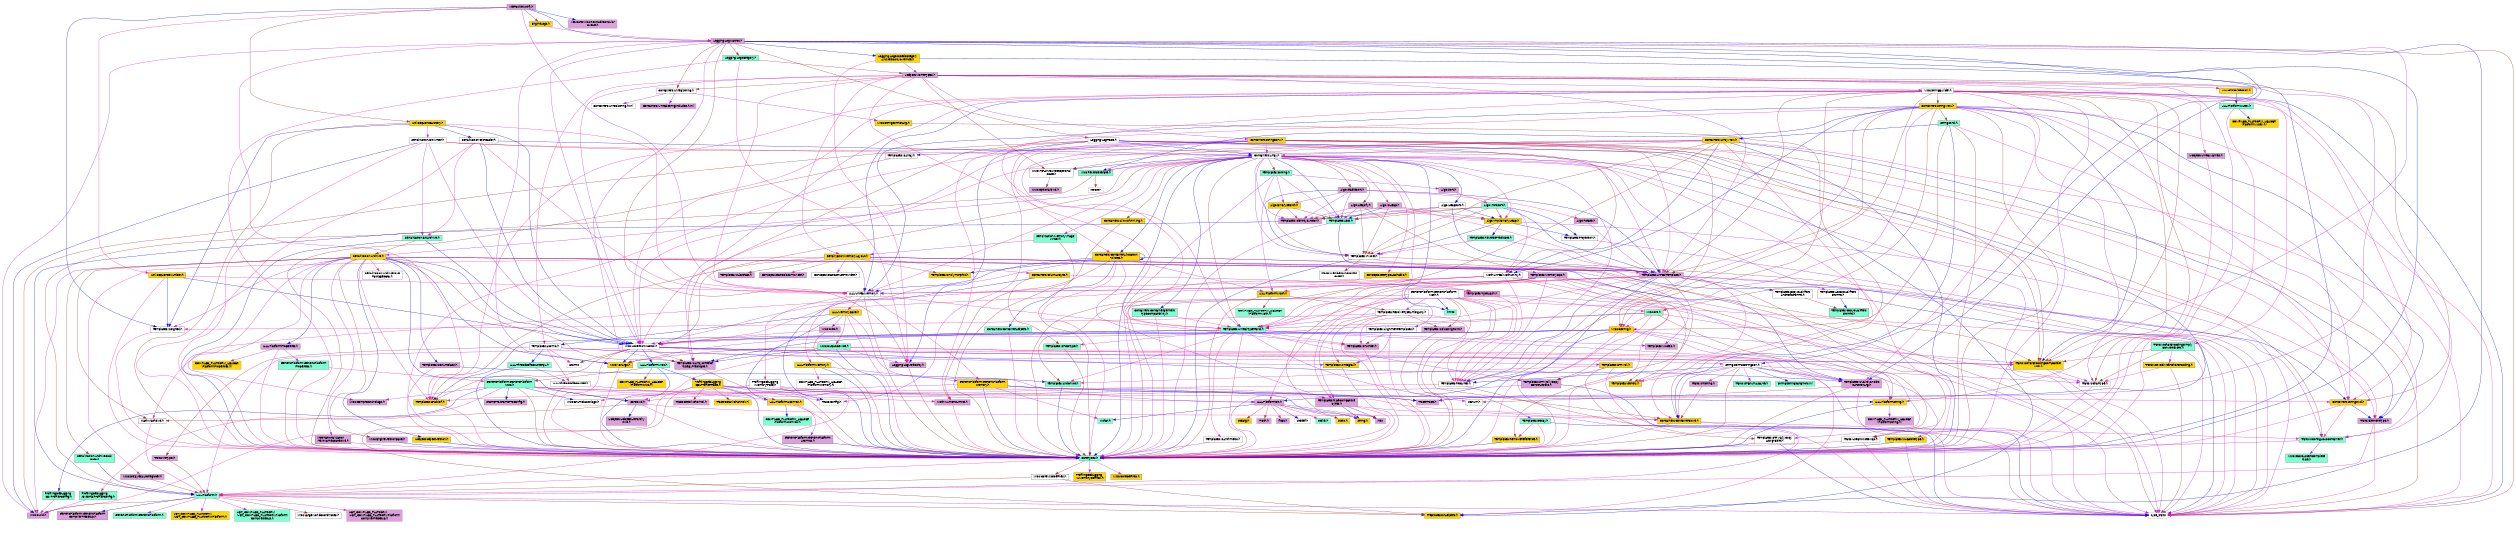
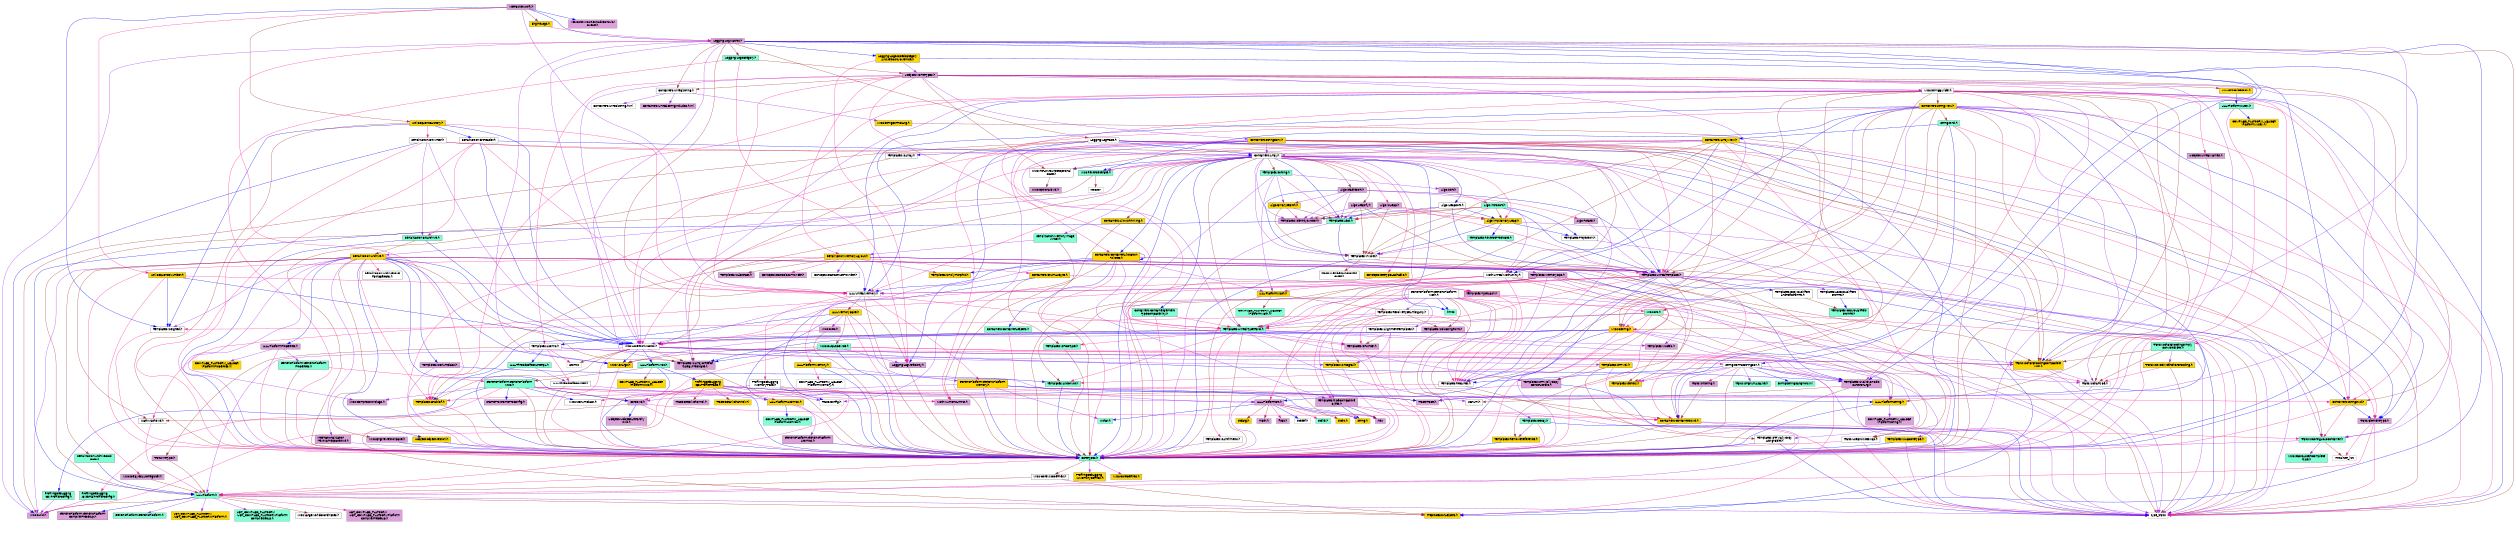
(583, 402) -> (583, 402)
none -> (2344, 458)
